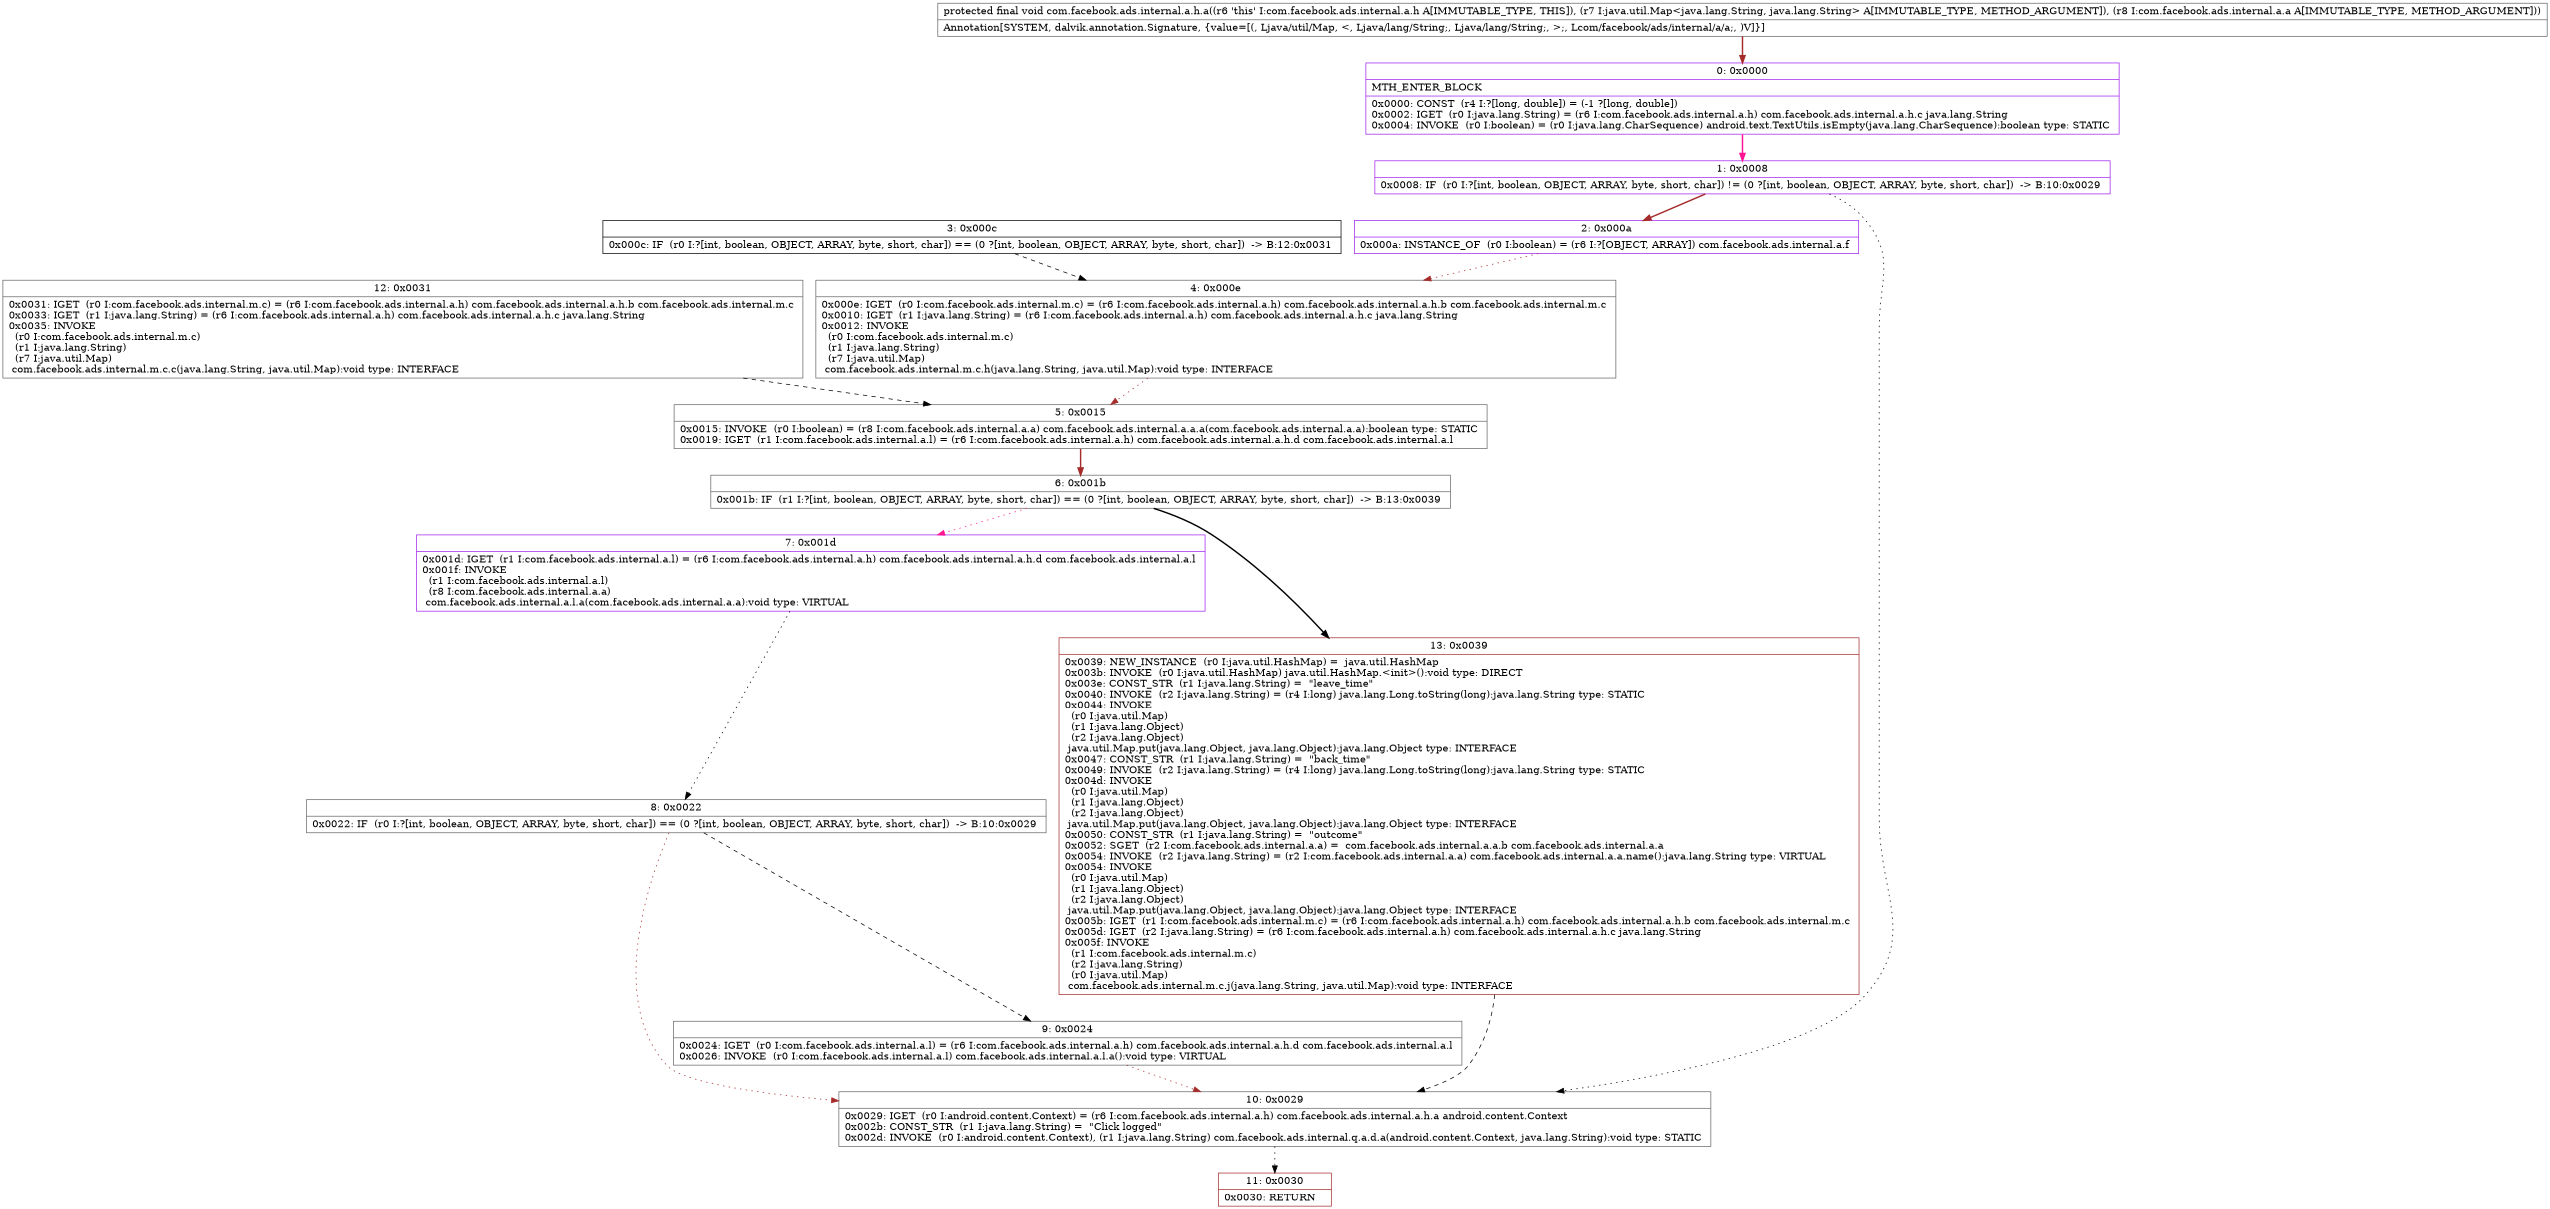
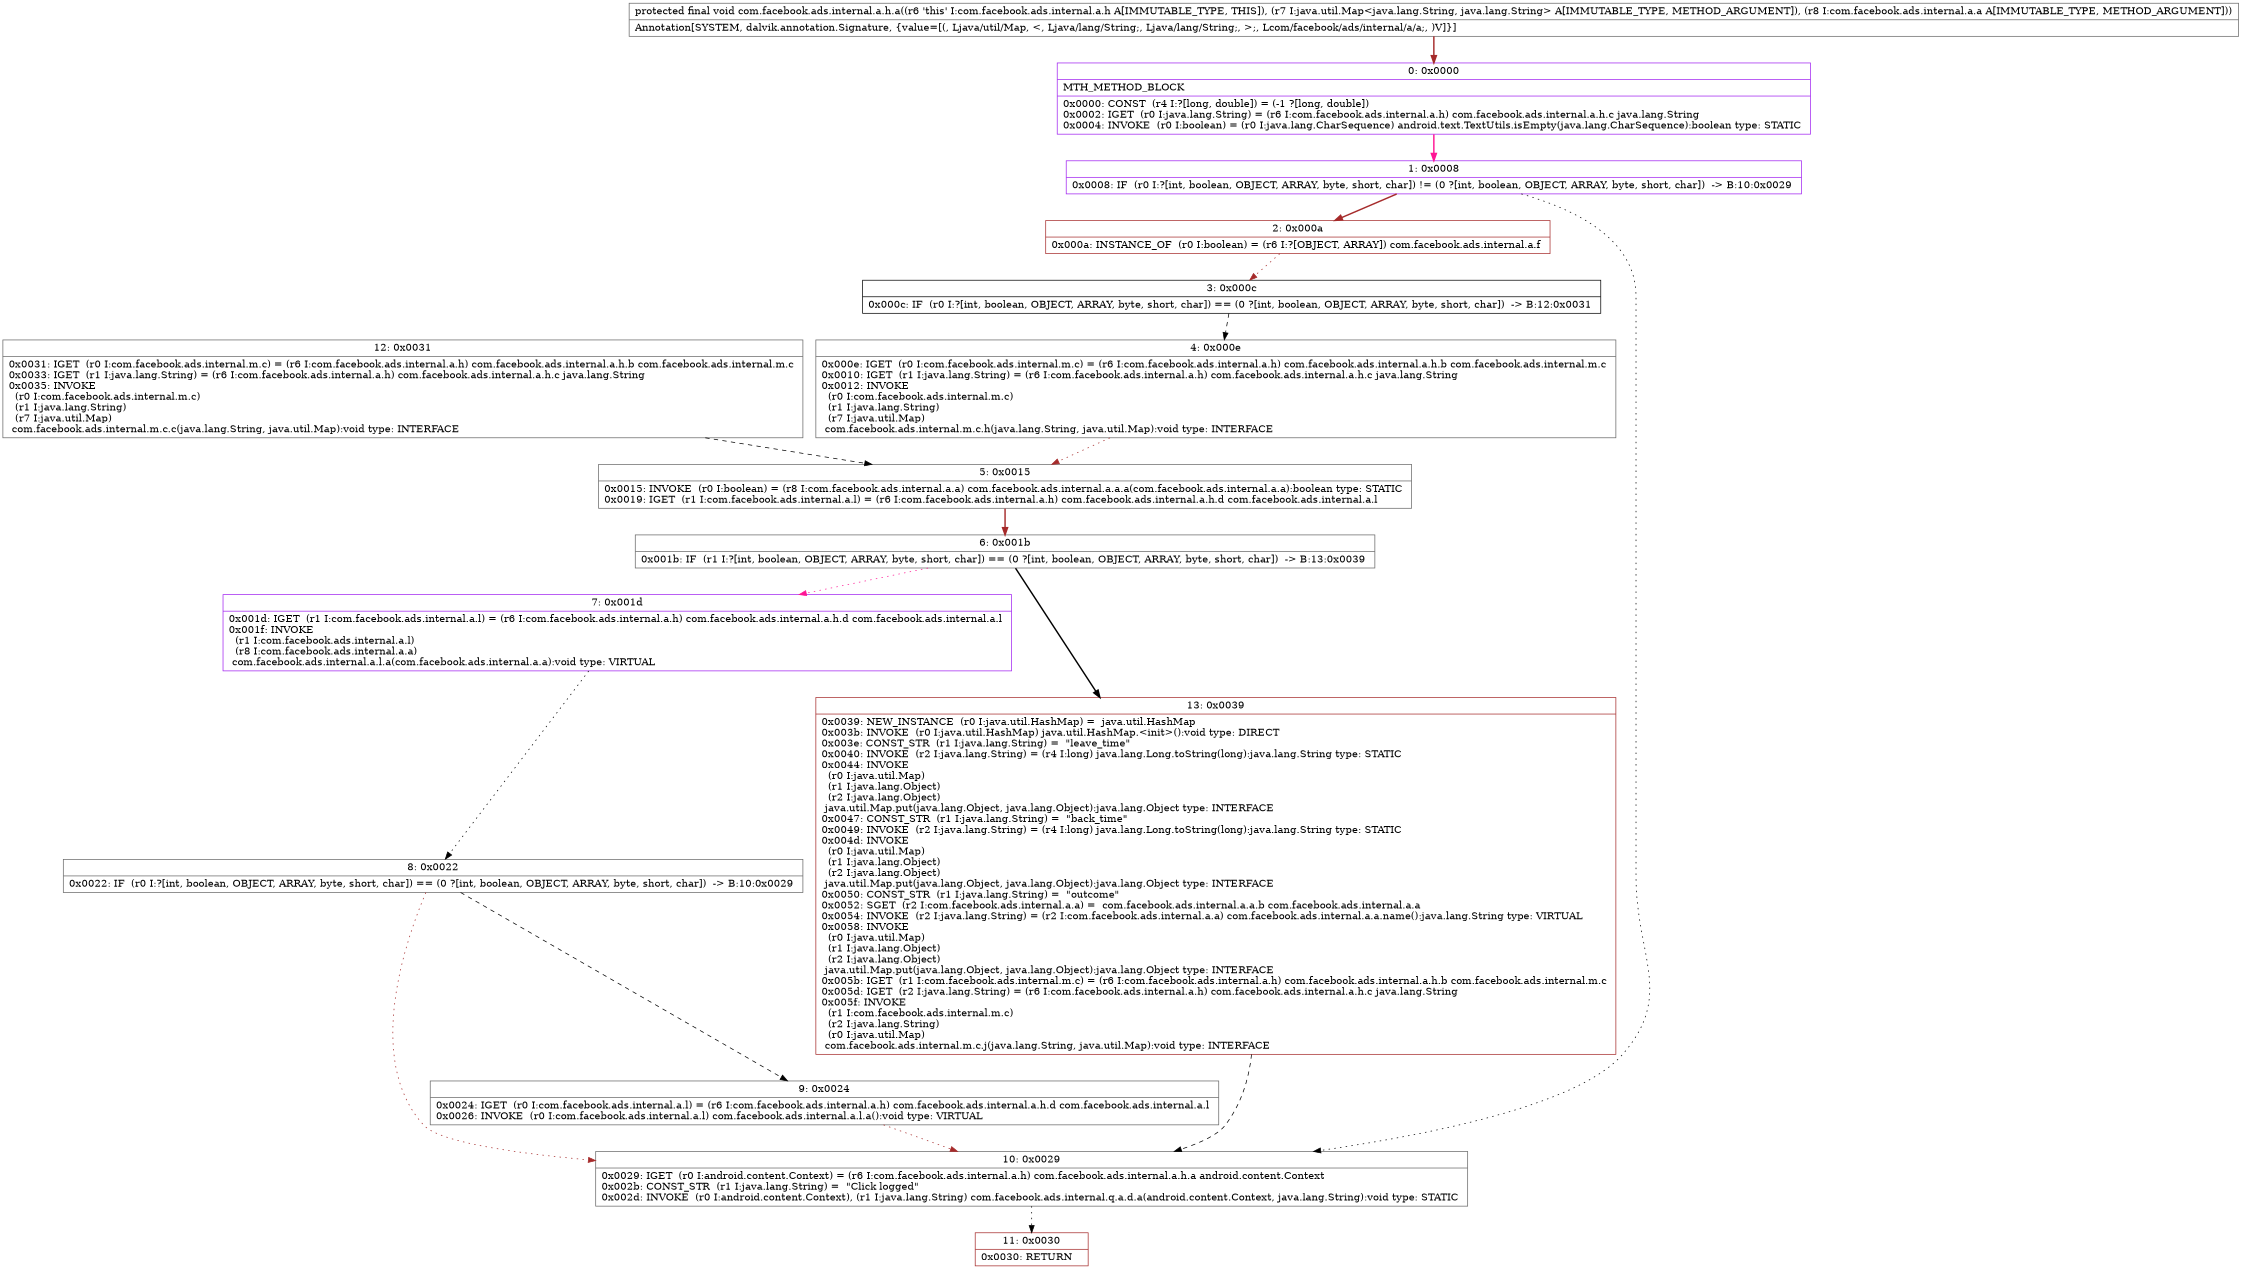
(1427, 87) -> (1124, 87)
(1607, 237) -> (1298, 237)
(1485, 266) -> (1268, 264)
(1112, 867) -> (869, 927)
